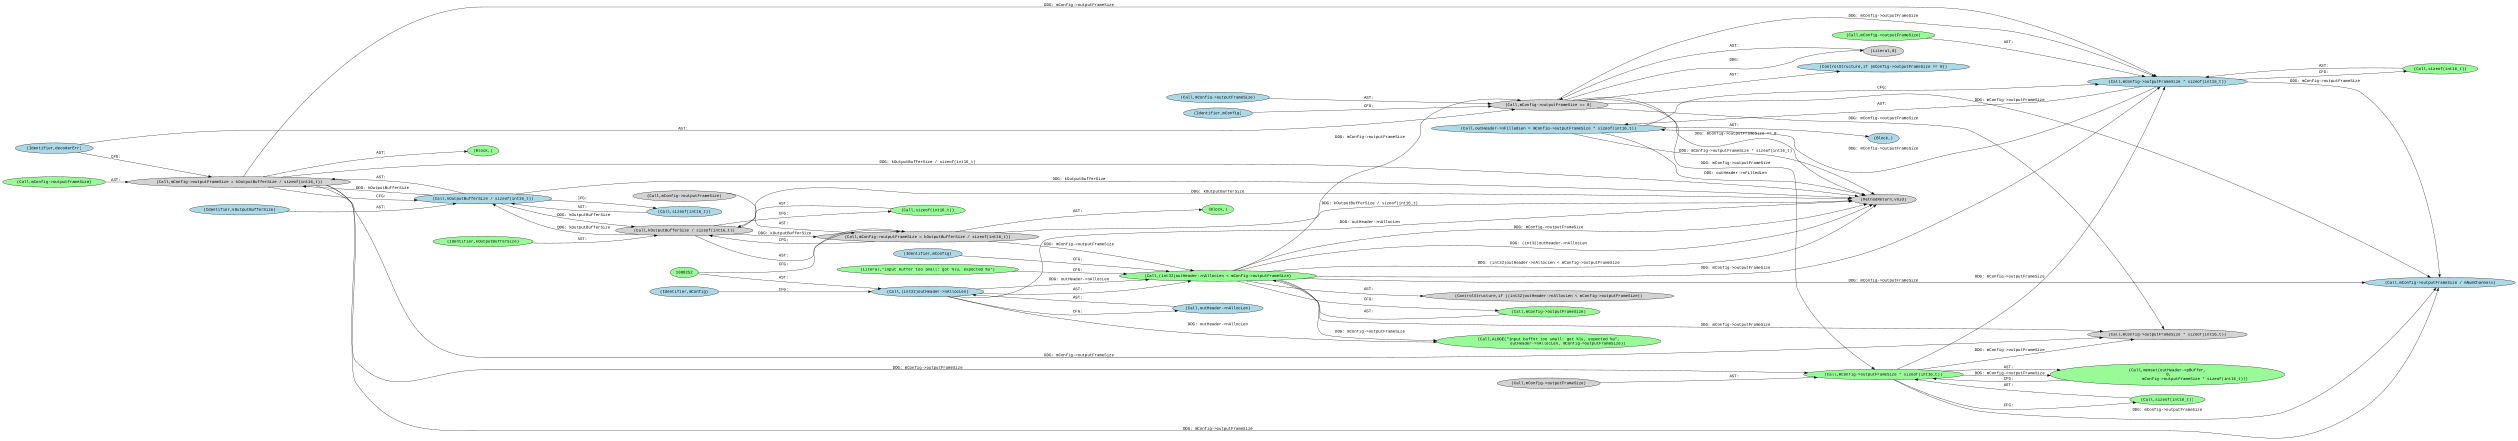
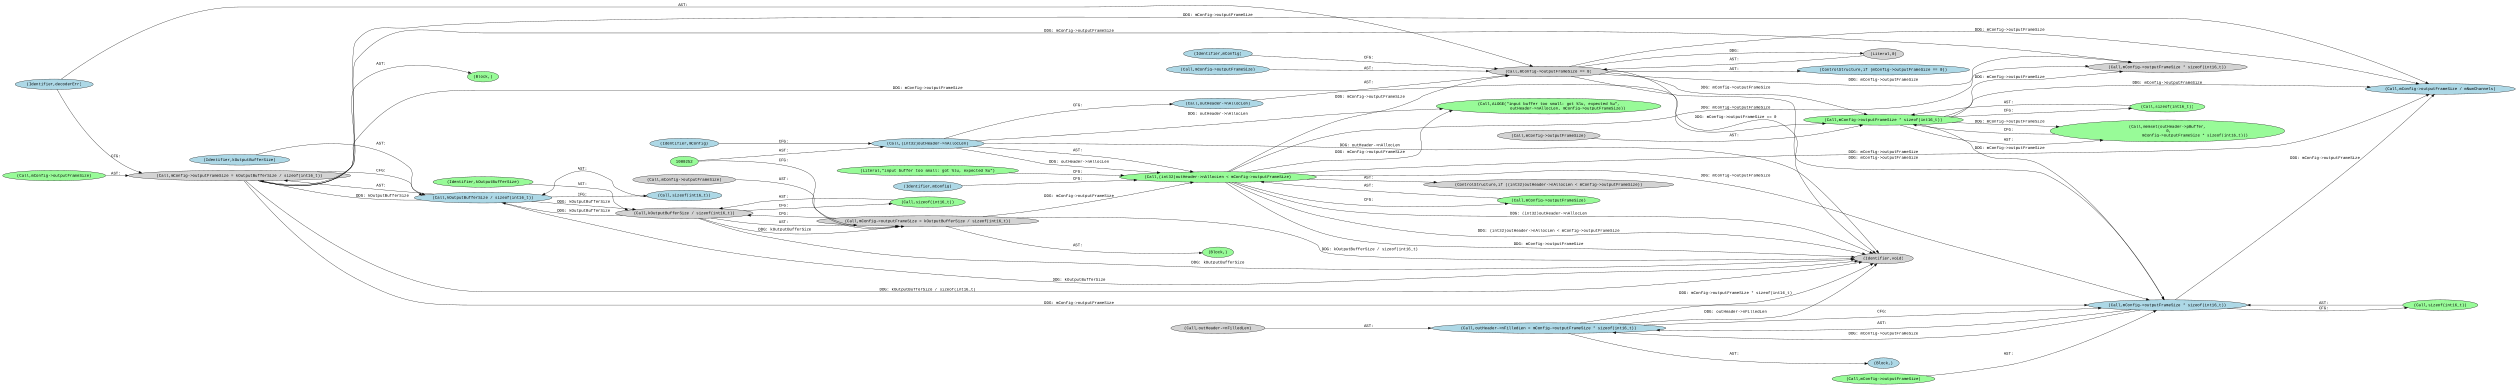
(1883, 199) -> (1883, 258)
(1076, 301) -> (1379, 88)
none -> (1218, 328)
